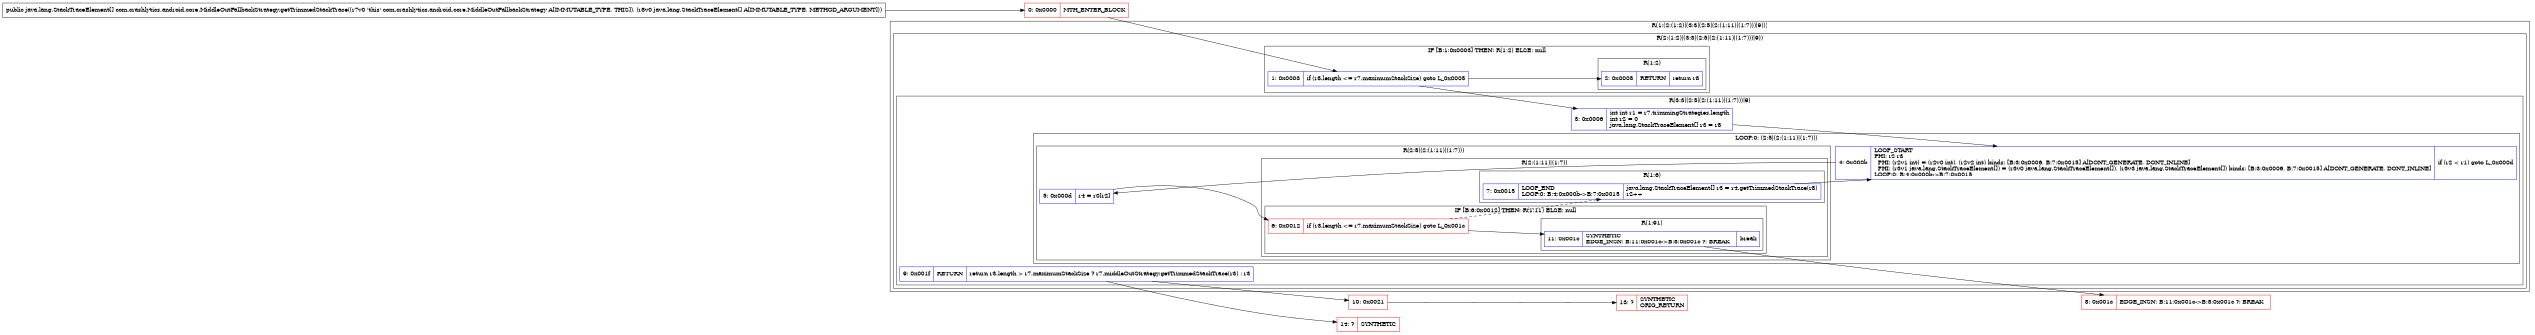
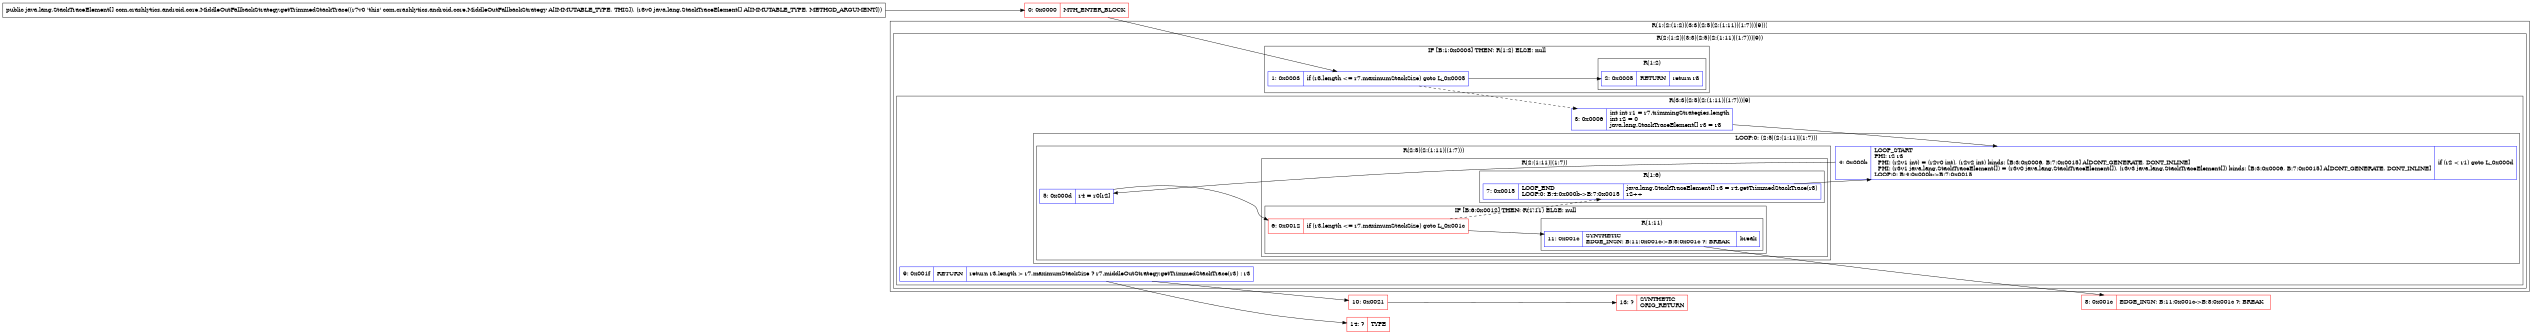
(1508, 99) -> (1508, 99)
(1652, 223) -> (1652, 223)
(1379, 324) -> (1379, 324)
